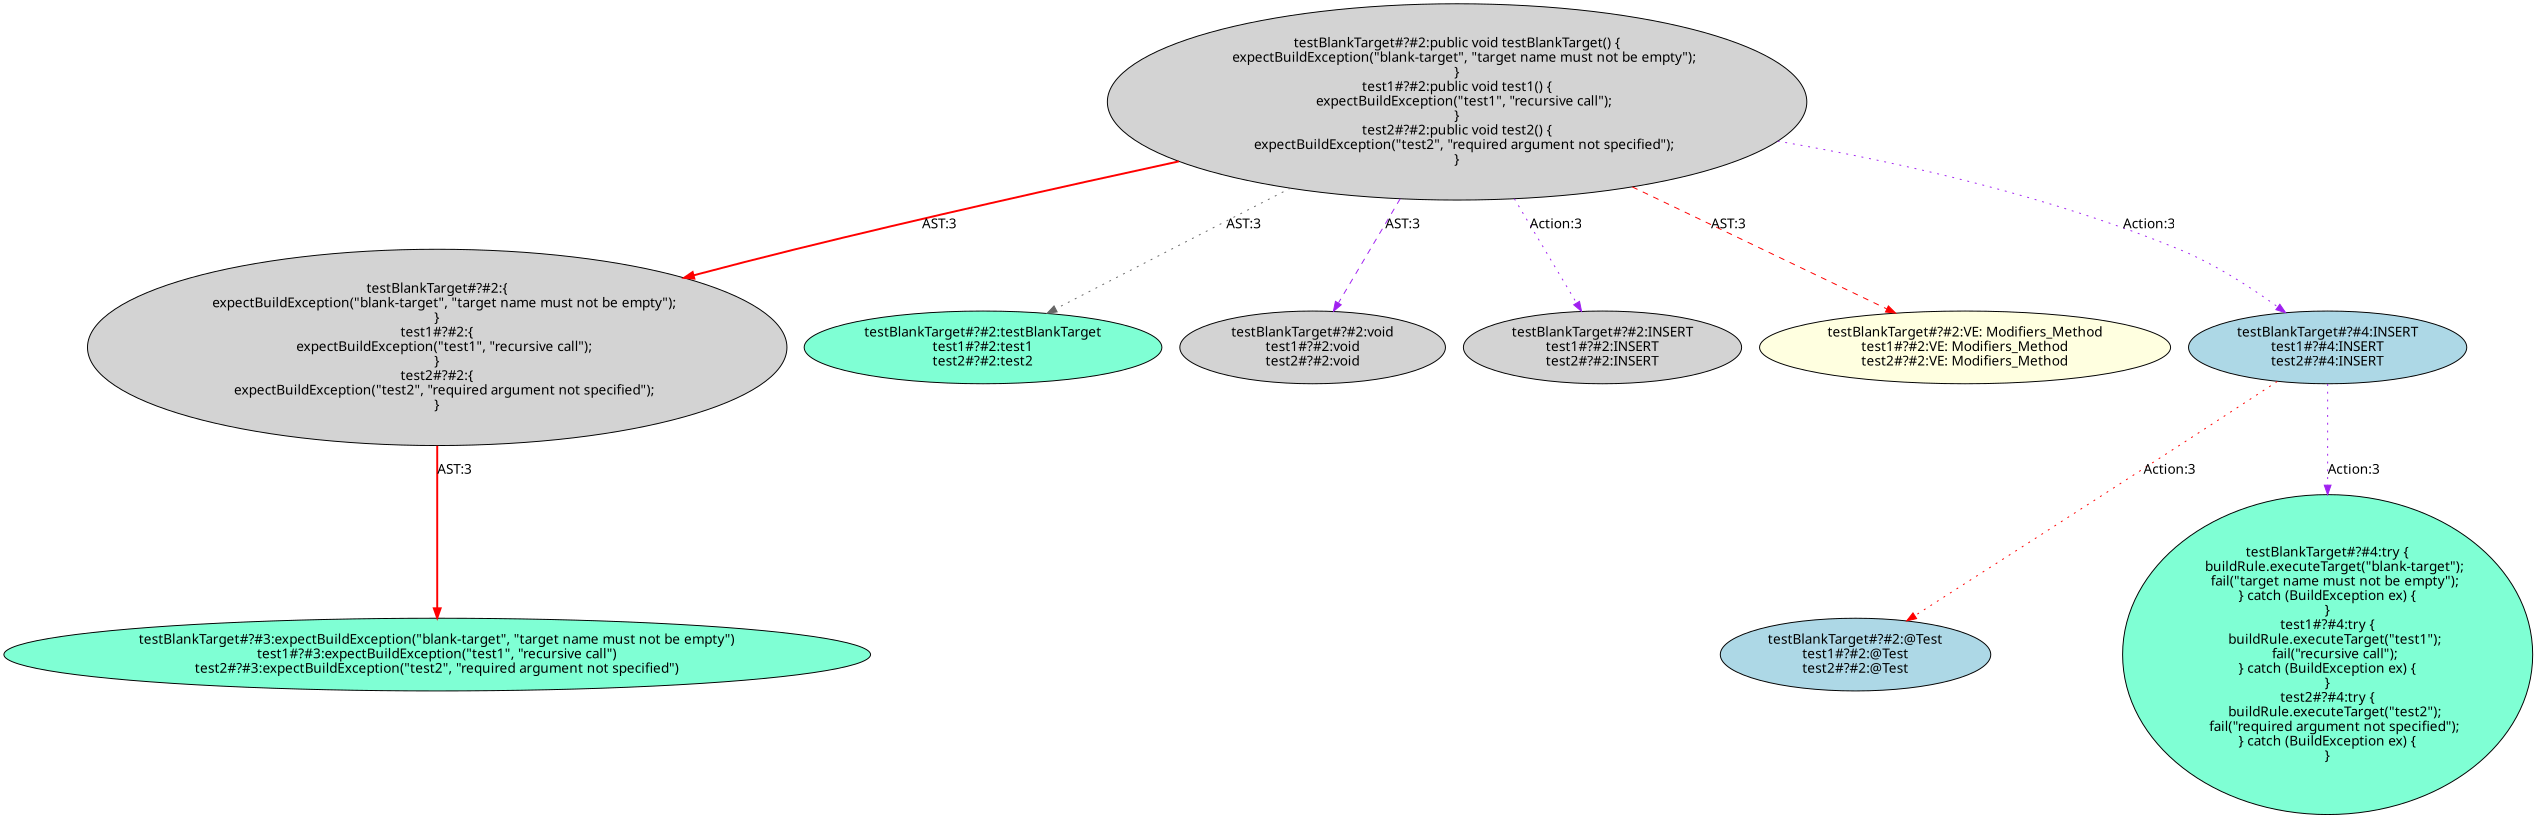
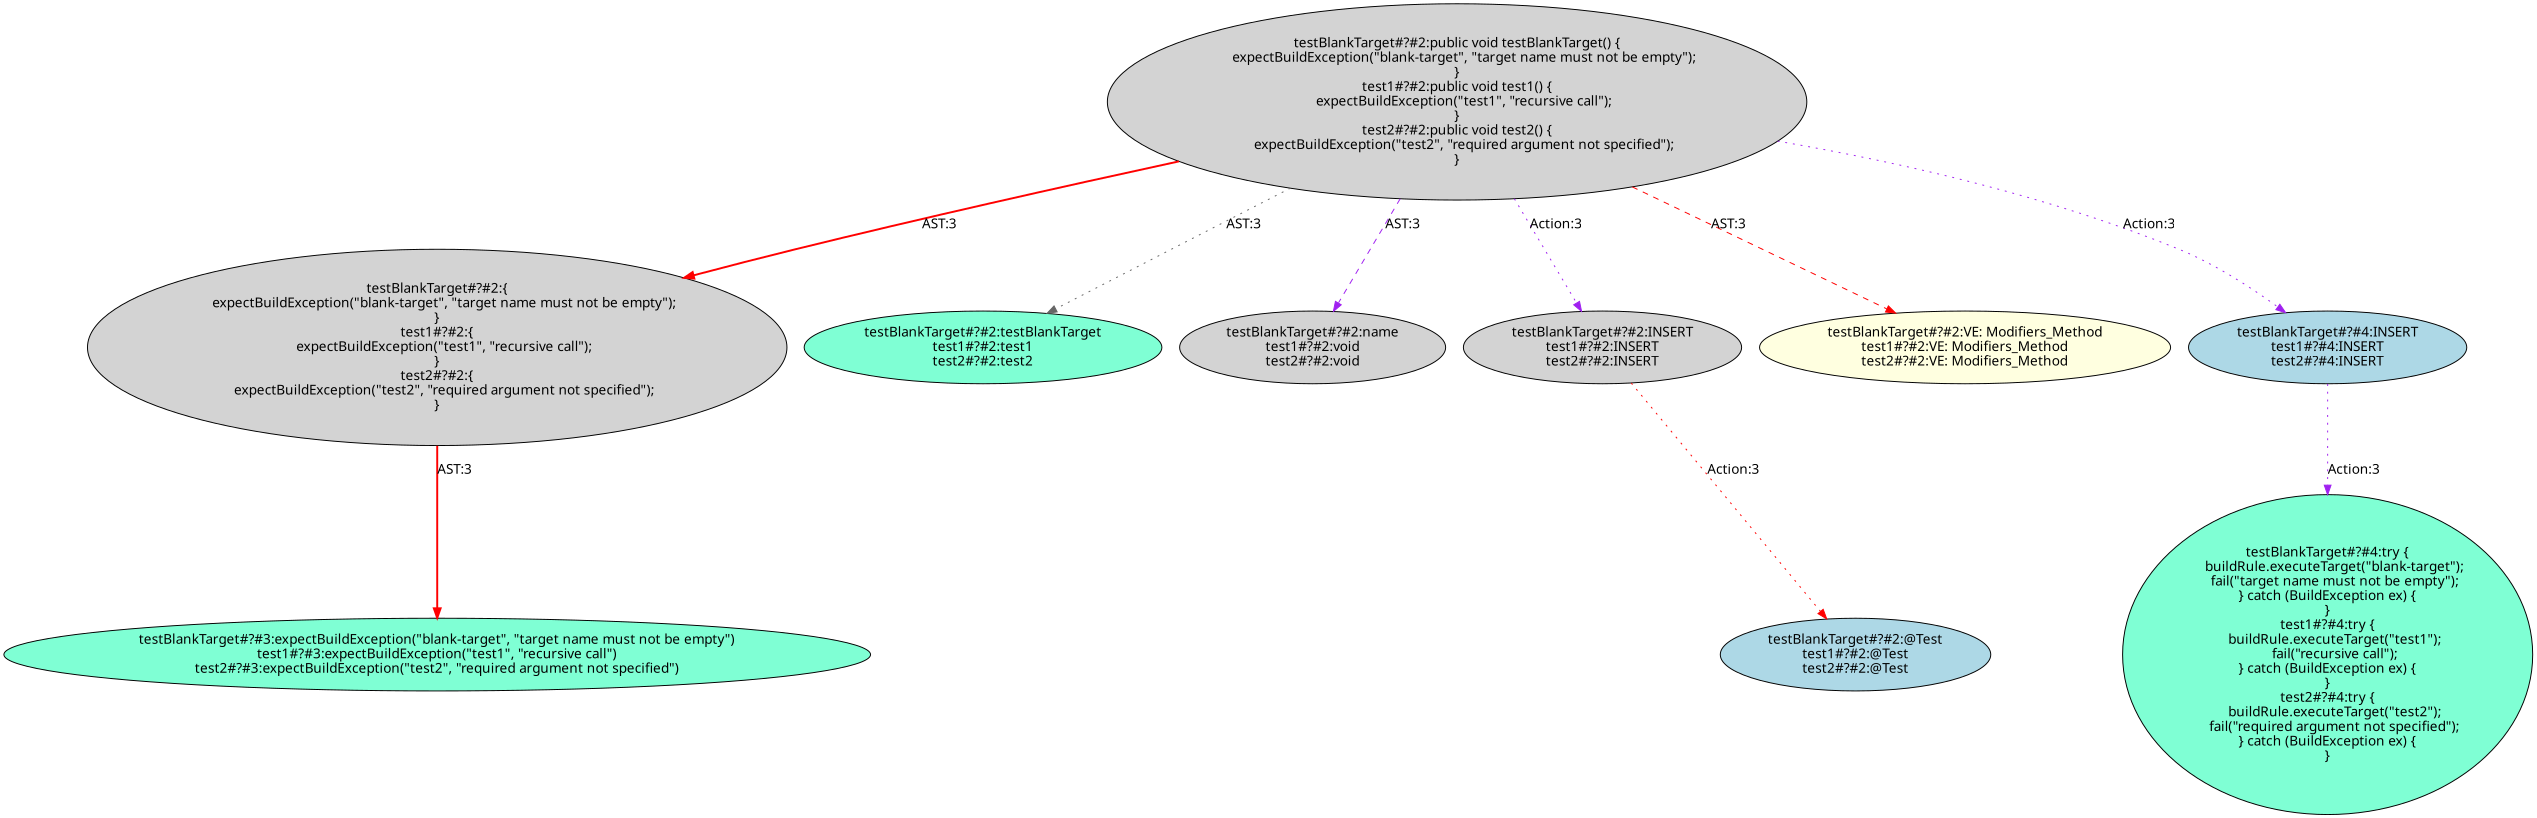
(1313, 347) -> (1313, 347)
(2097, 499) -> (1726, 497)
